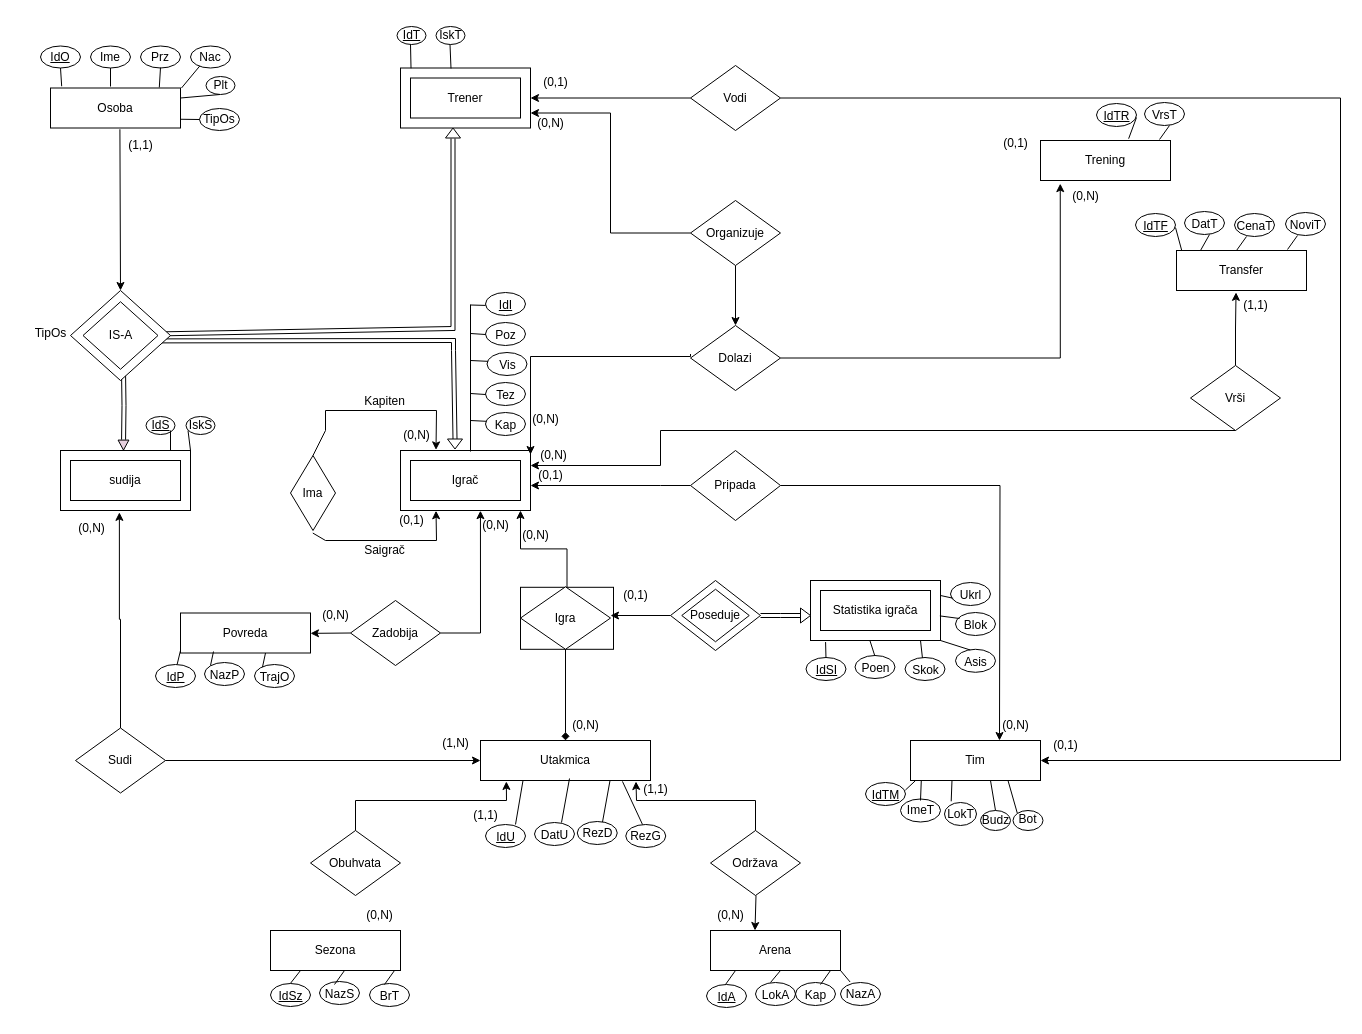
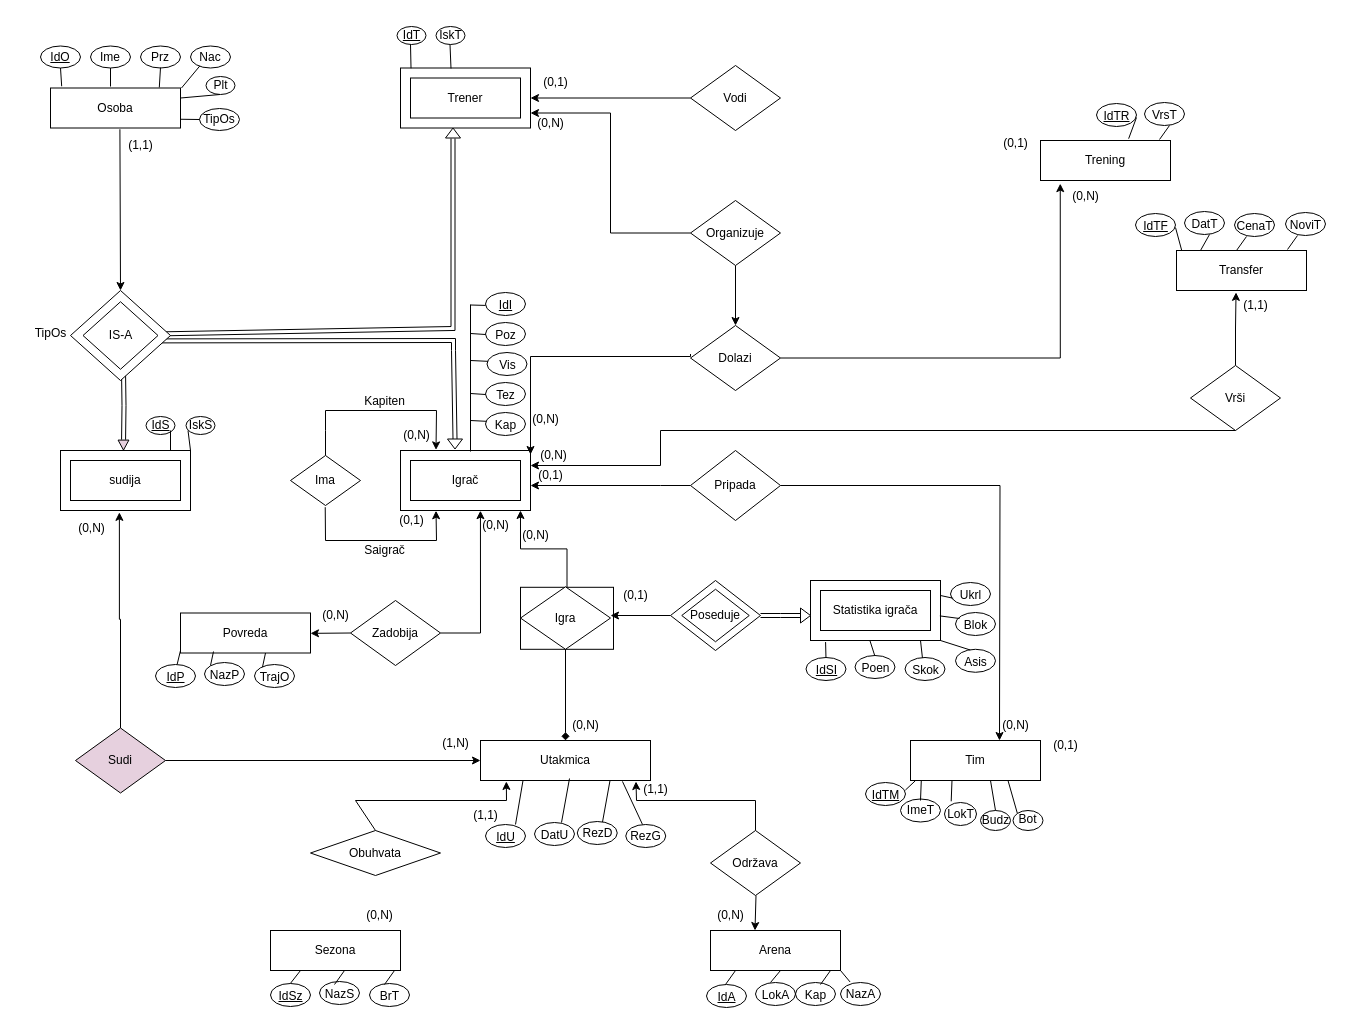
(1341, 295) -> none
(313, 493) -> (326, 481)
(121, 761) -> (121, 761)
(356, 863) -> (376, 853)
